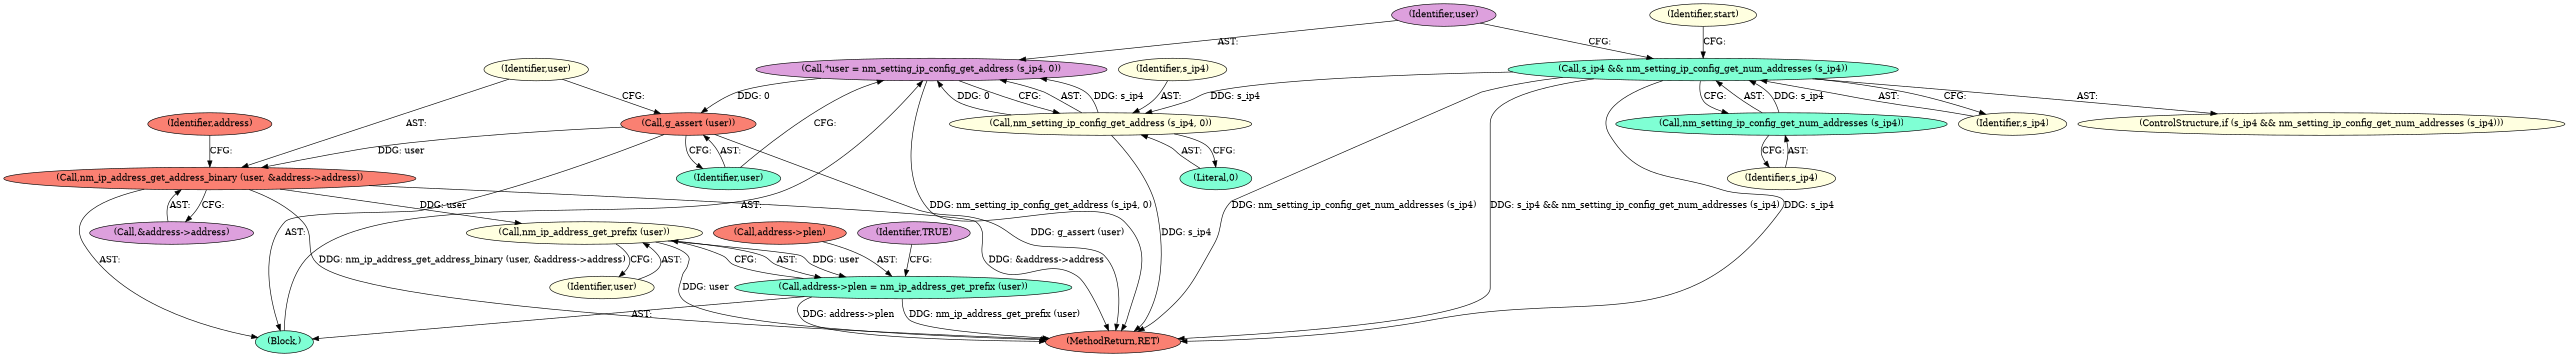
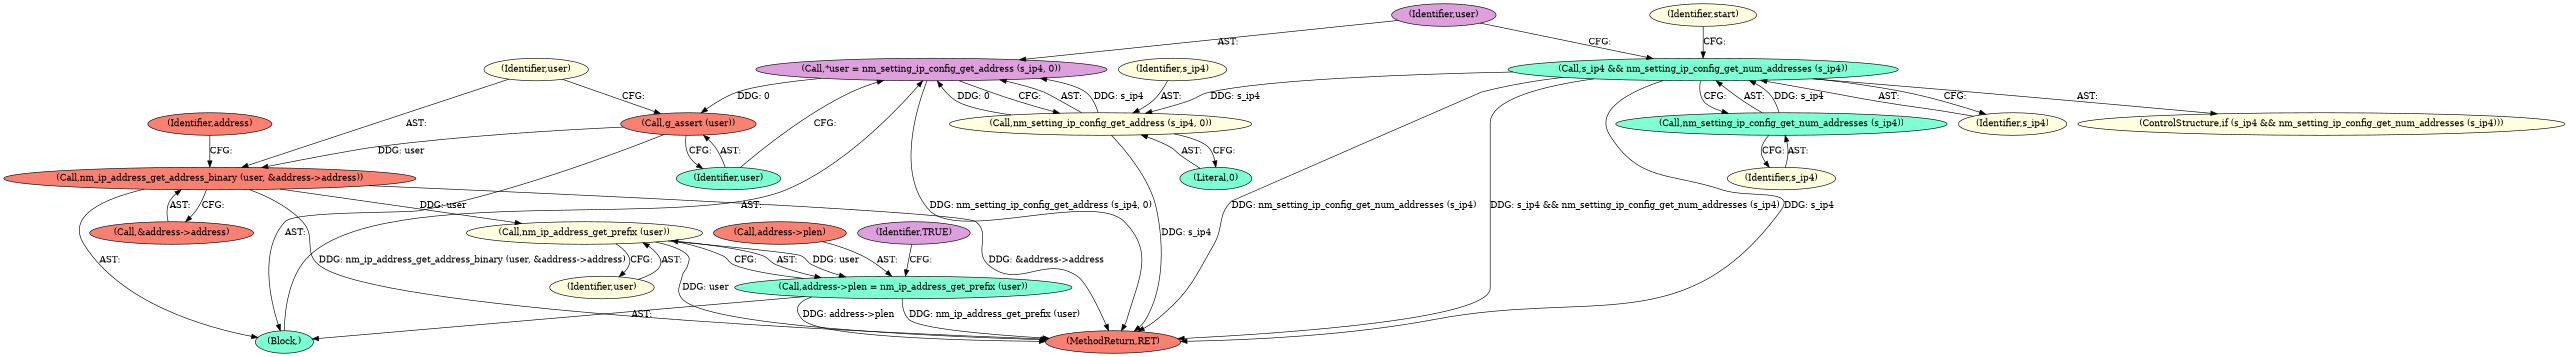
(919, 210) -> none
(172, 233) -> (172, 233)
